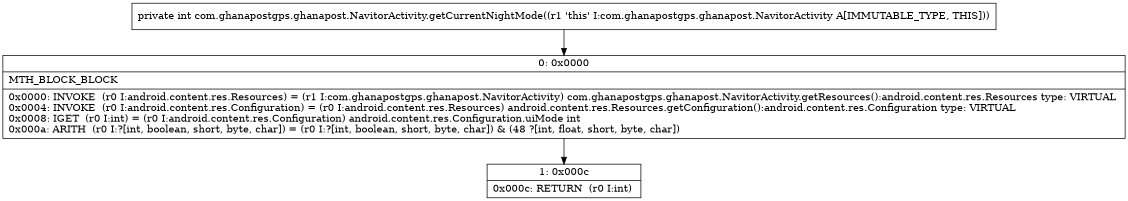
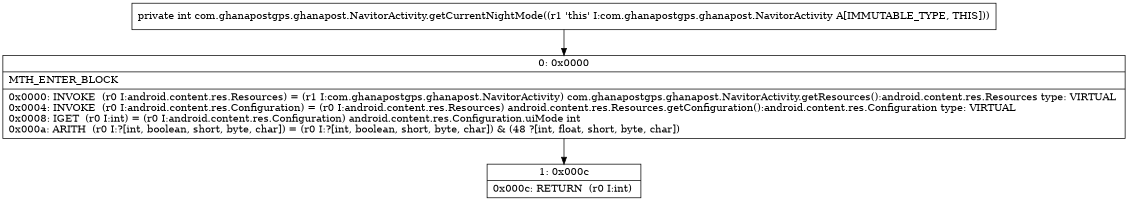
(63, 80) -> (64, 80)
